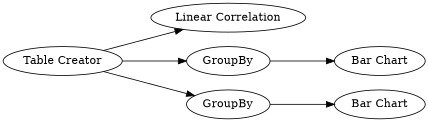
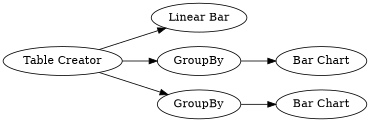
(228, 18) -> (199, 18)
